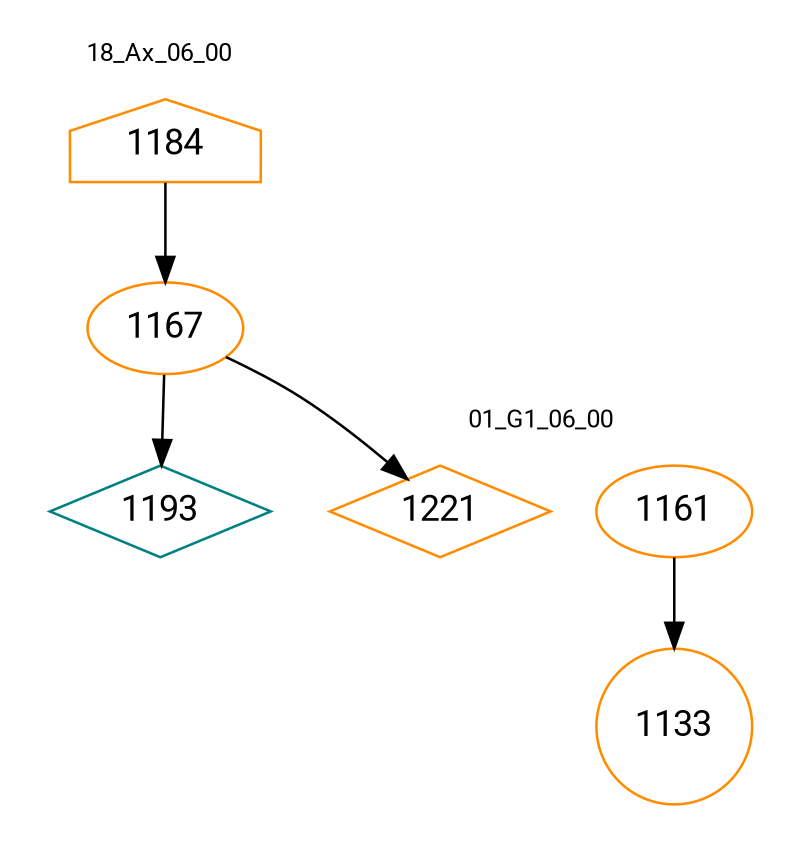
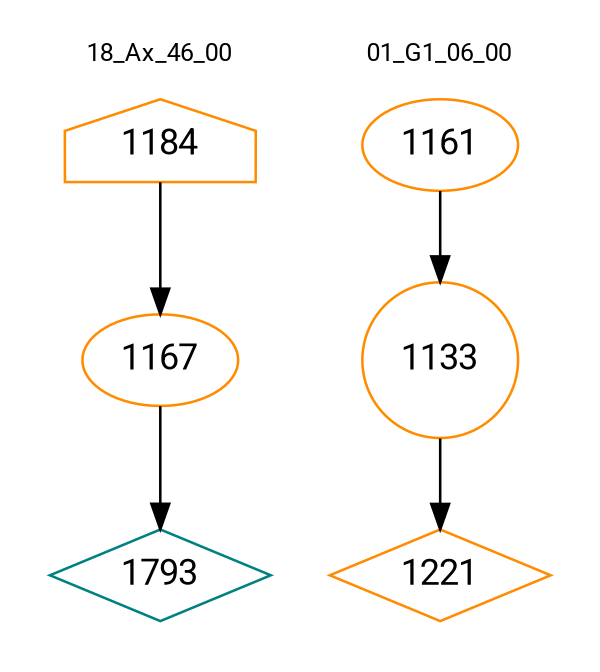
(160, 55) -> (160, 55)
(326, 415) -> (440, 471)
(160, 511) -> (160, 575)
